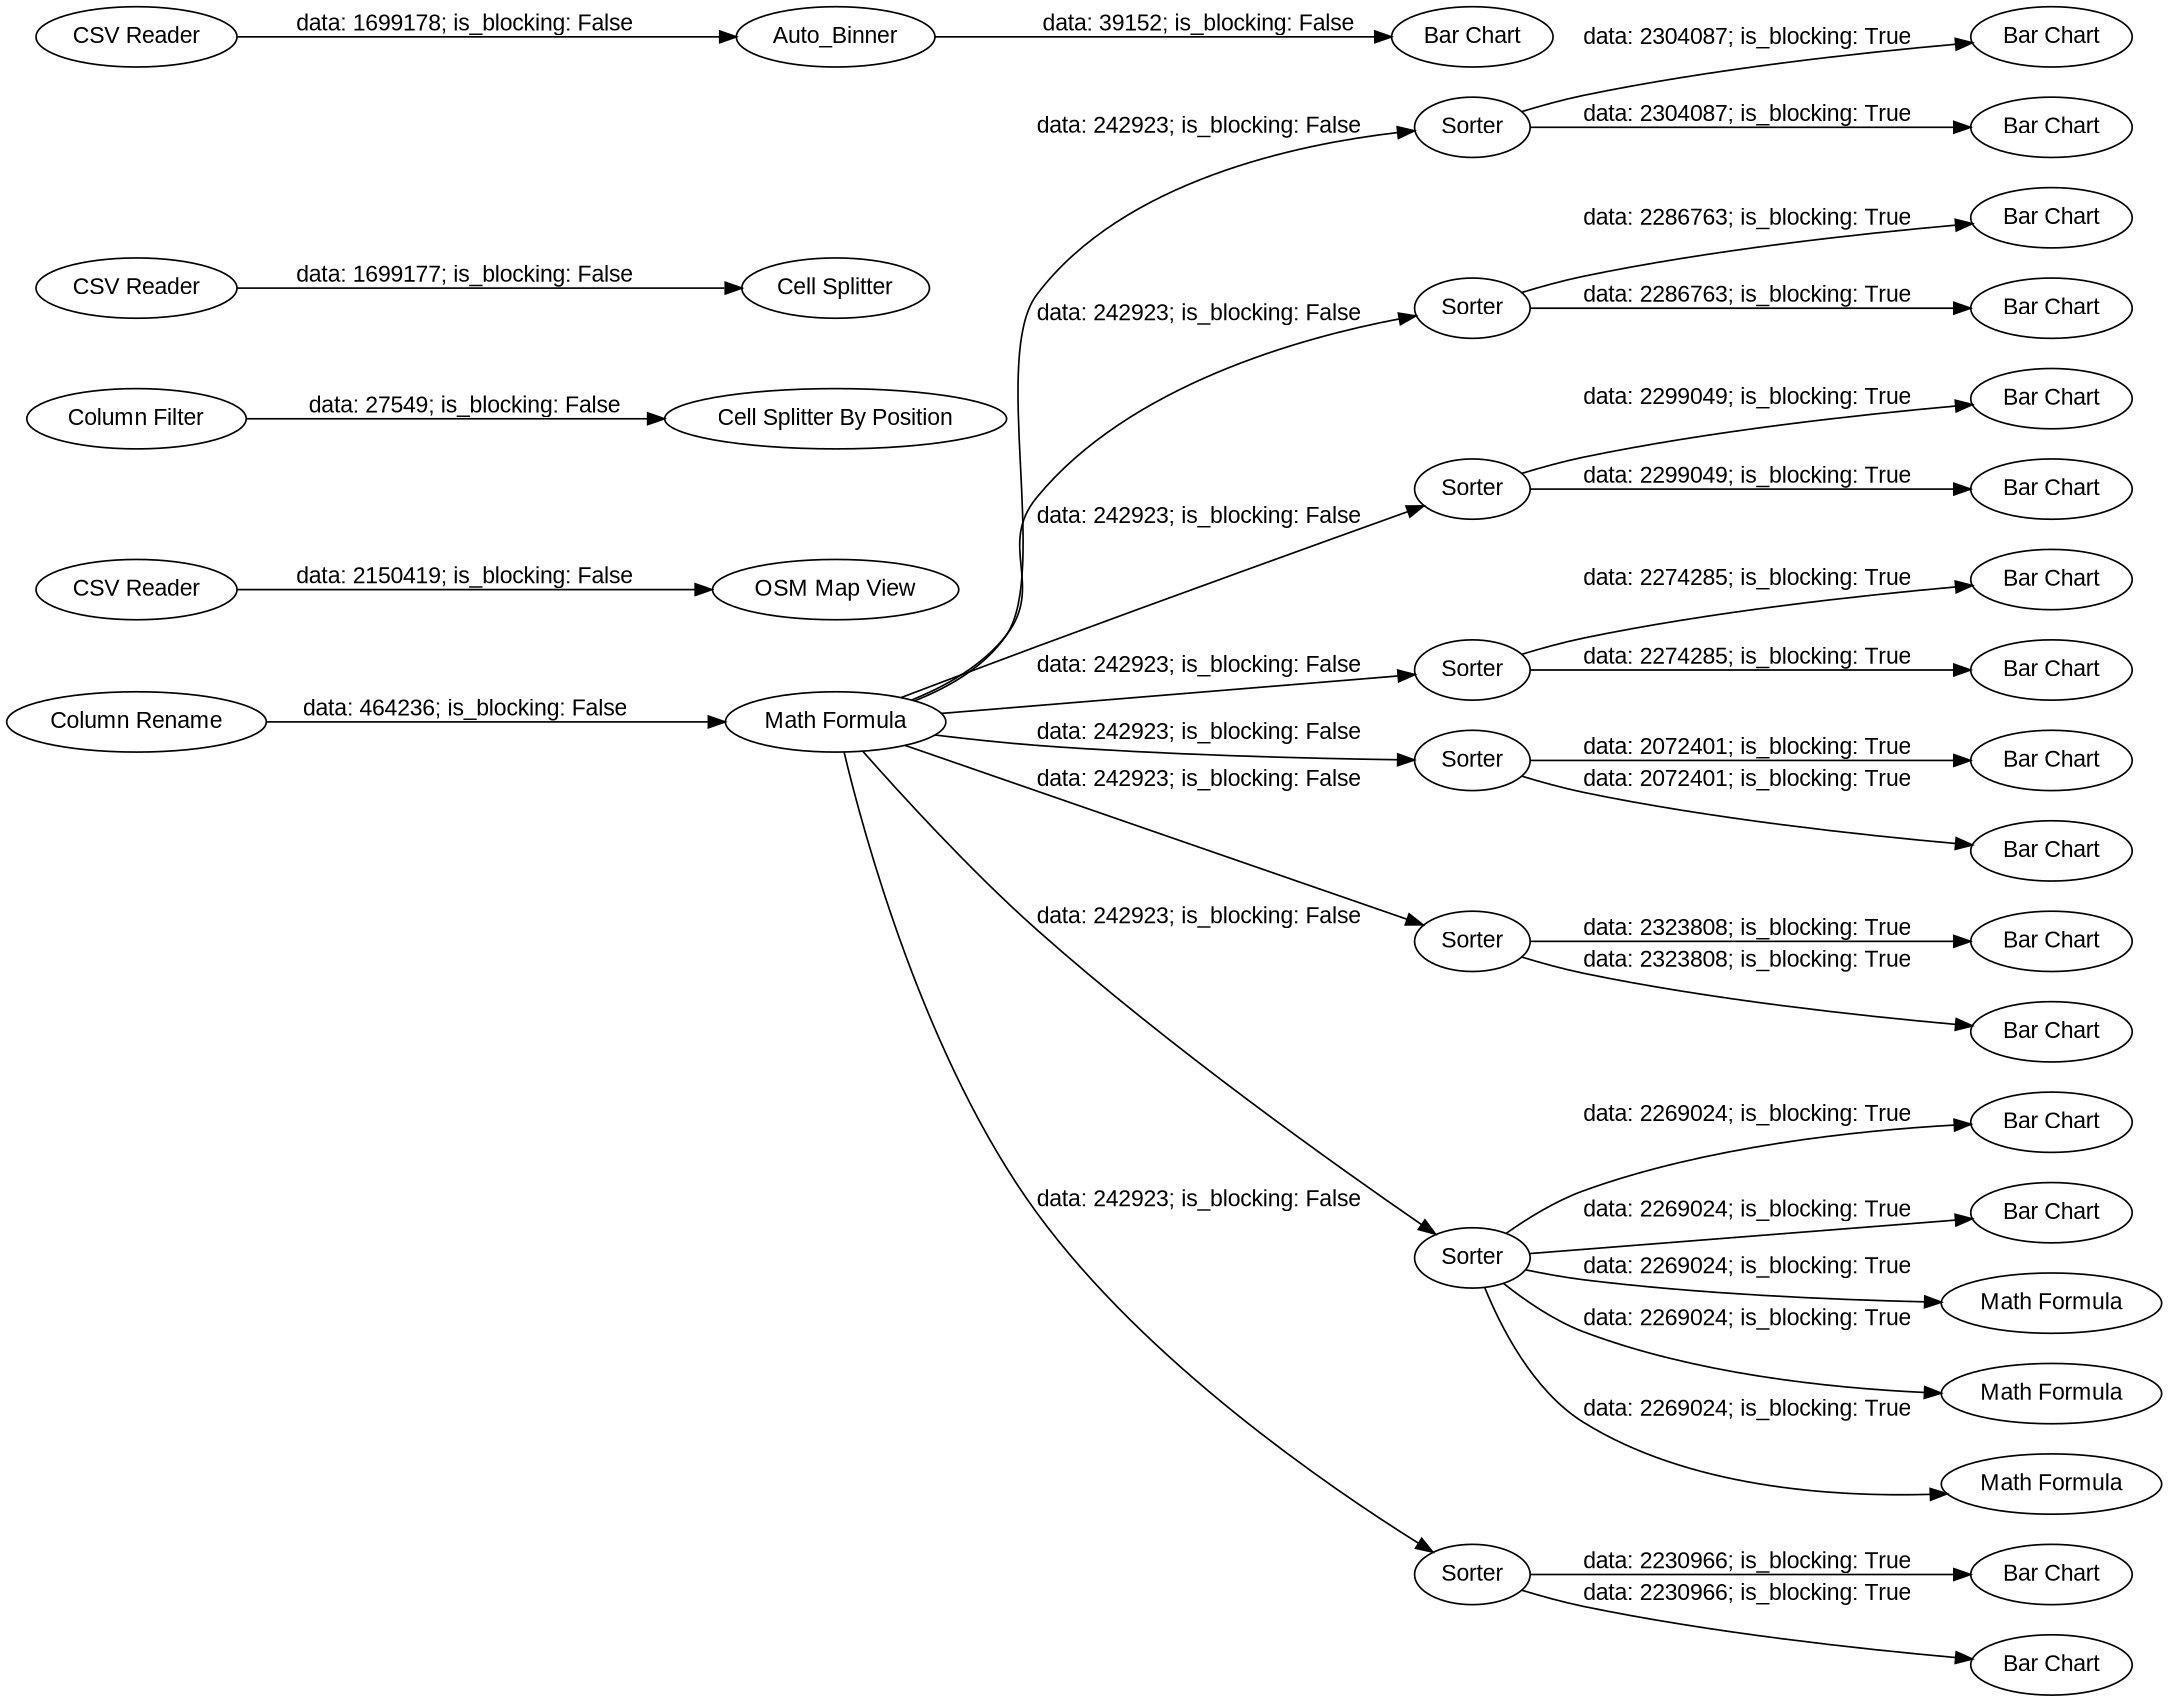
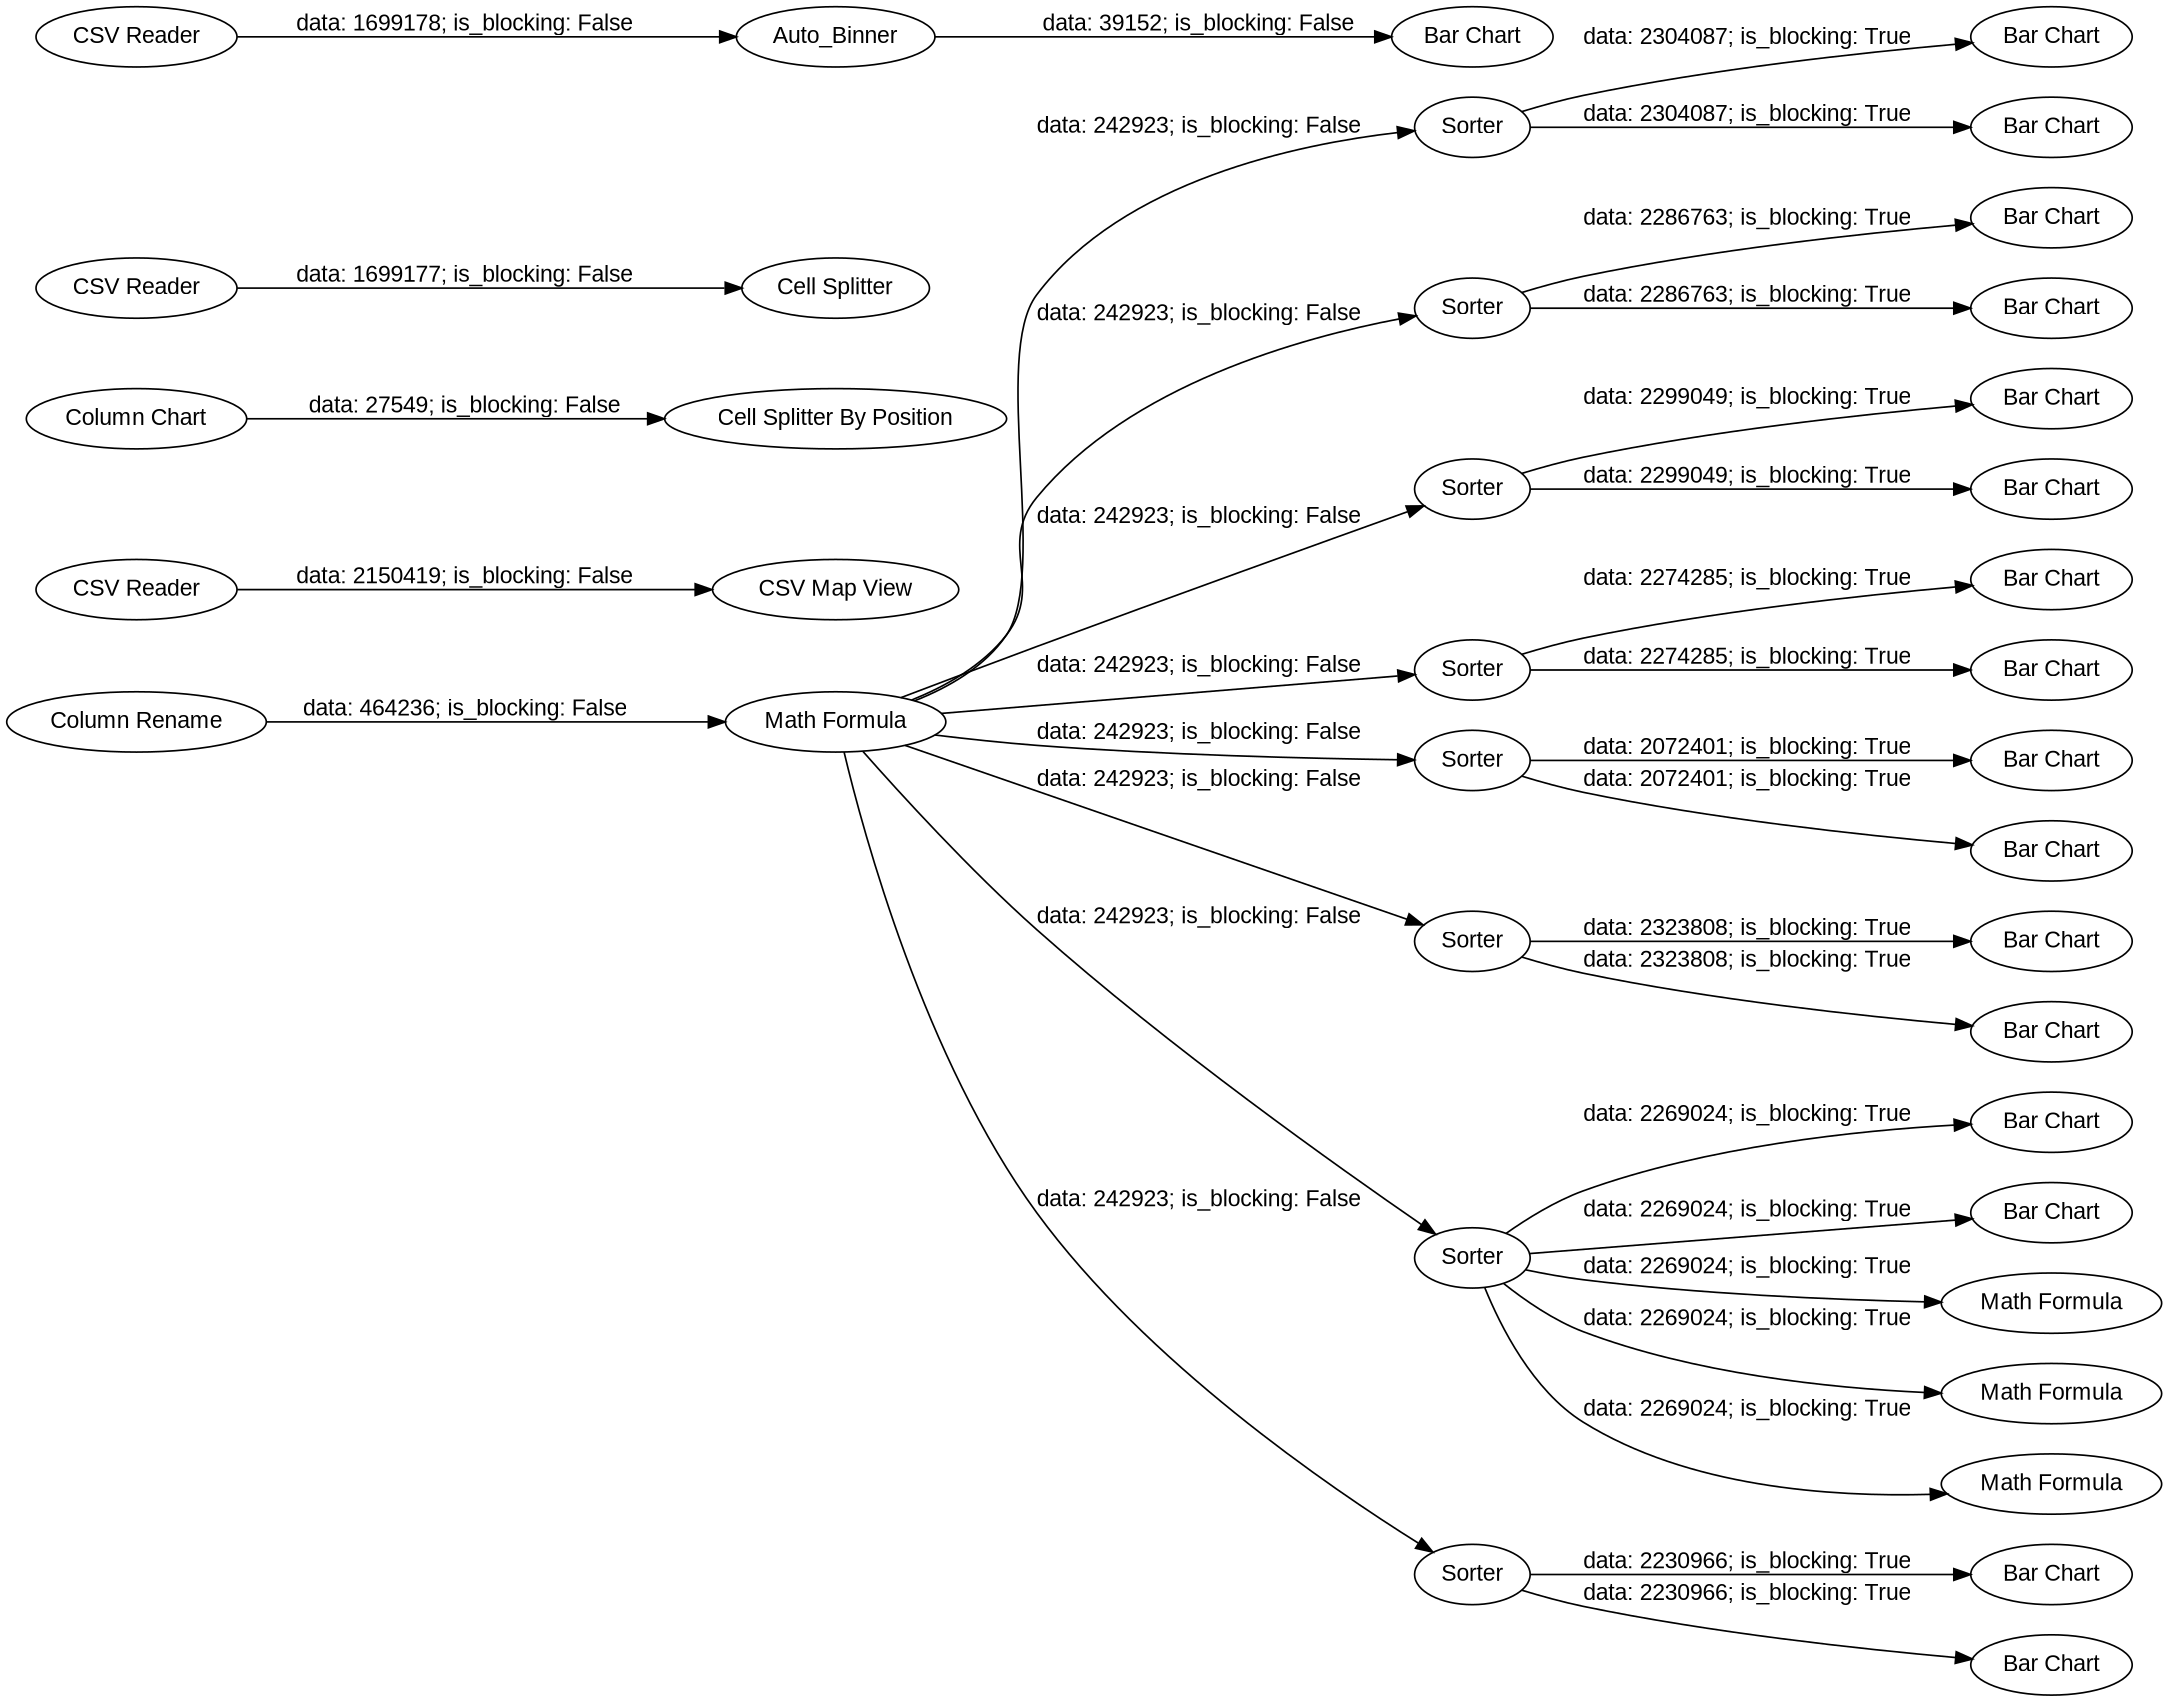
(137, 419) -> (137, 419)
(836, 590) -> (836, 590)
